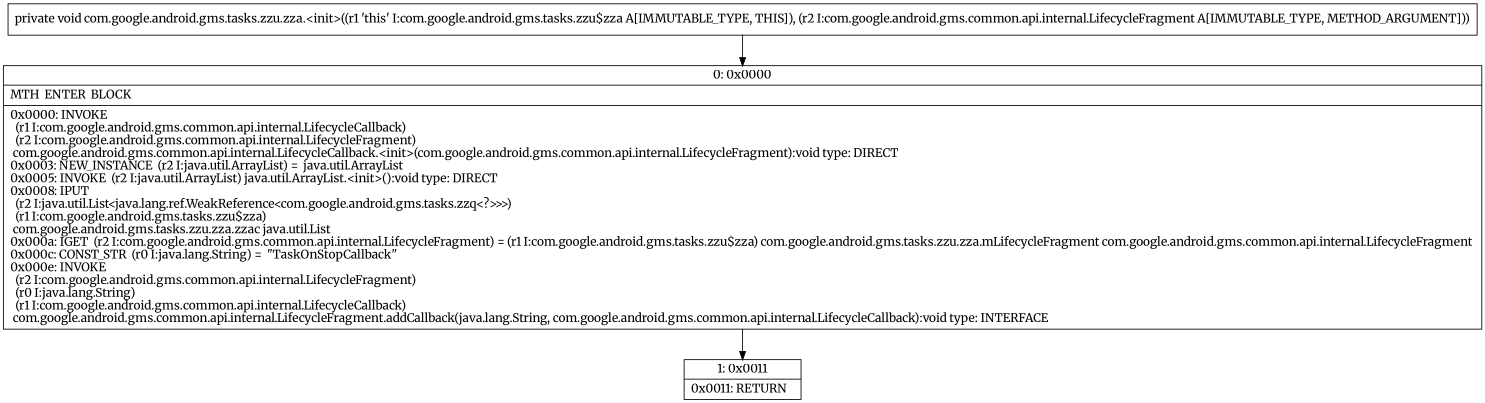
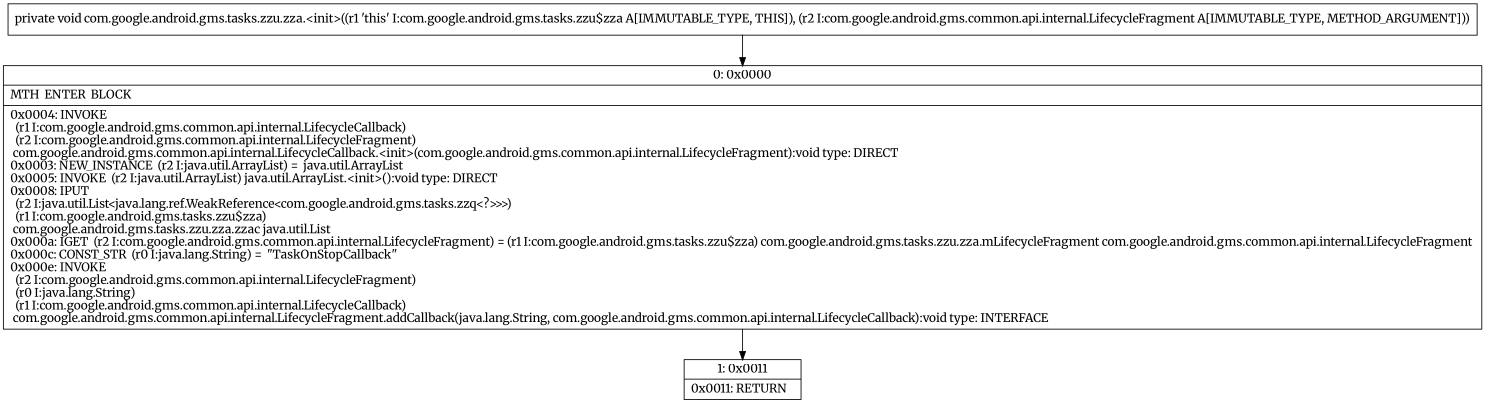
(61, 115) -> (61, 115)
